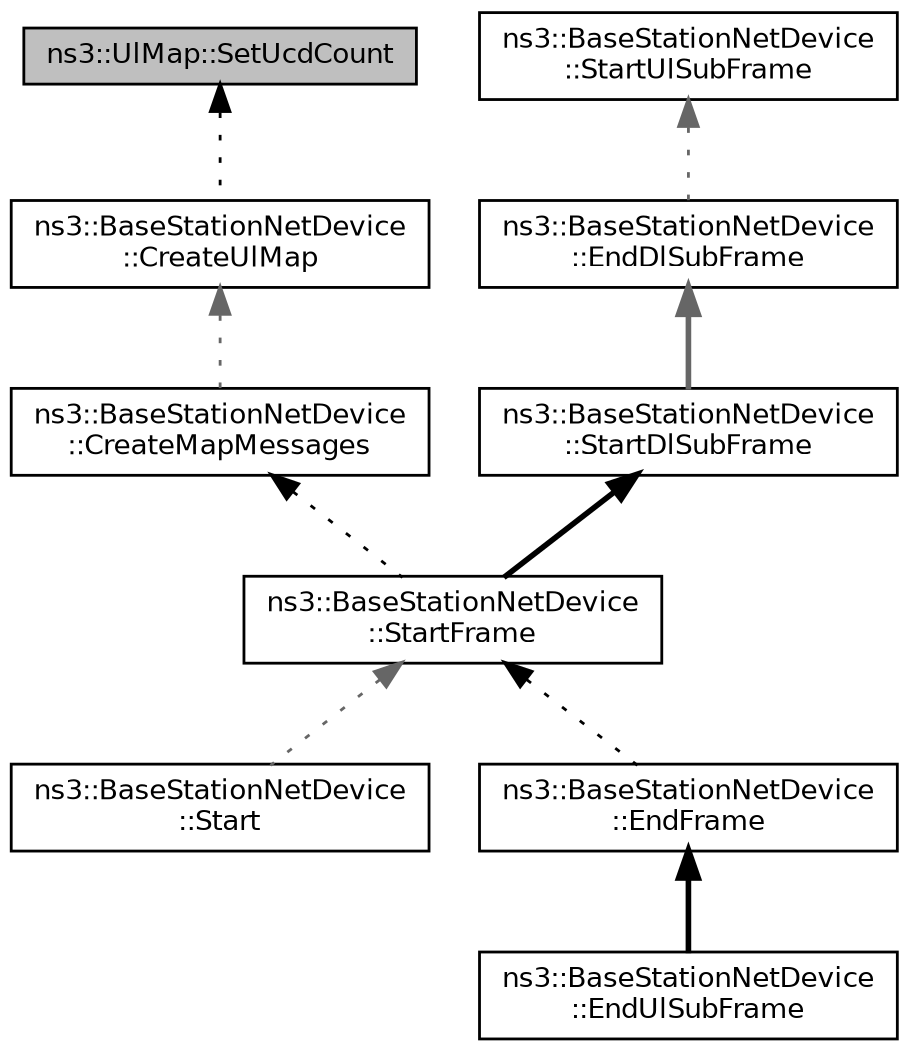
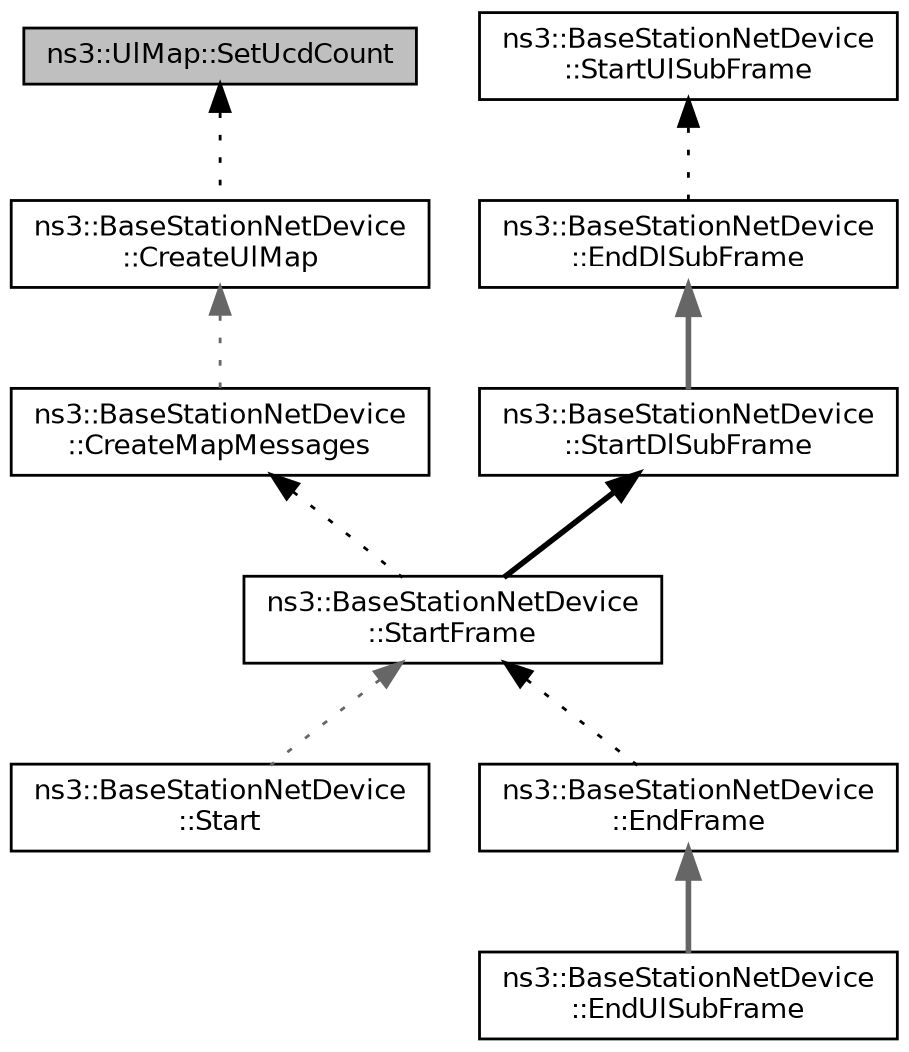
(688, 164) -> (688, 164)
(688, 916) -> (688, 916)
